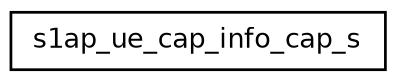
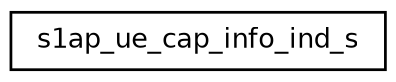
(198, 41) -> (198, 41)
